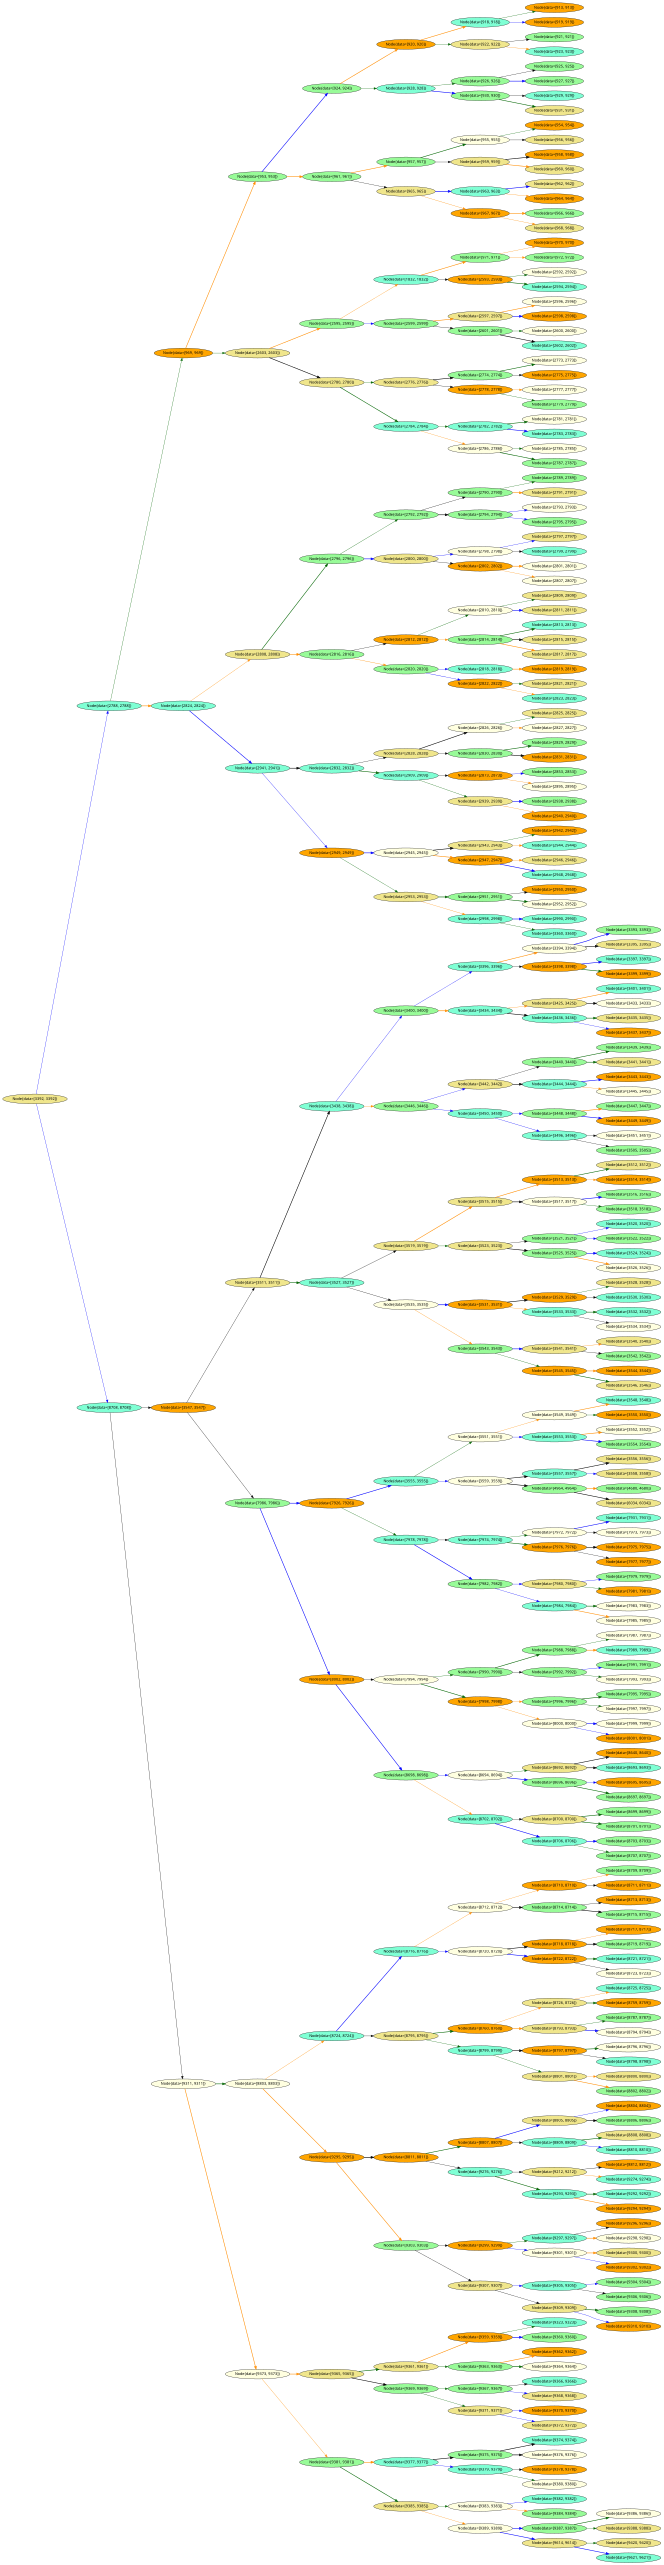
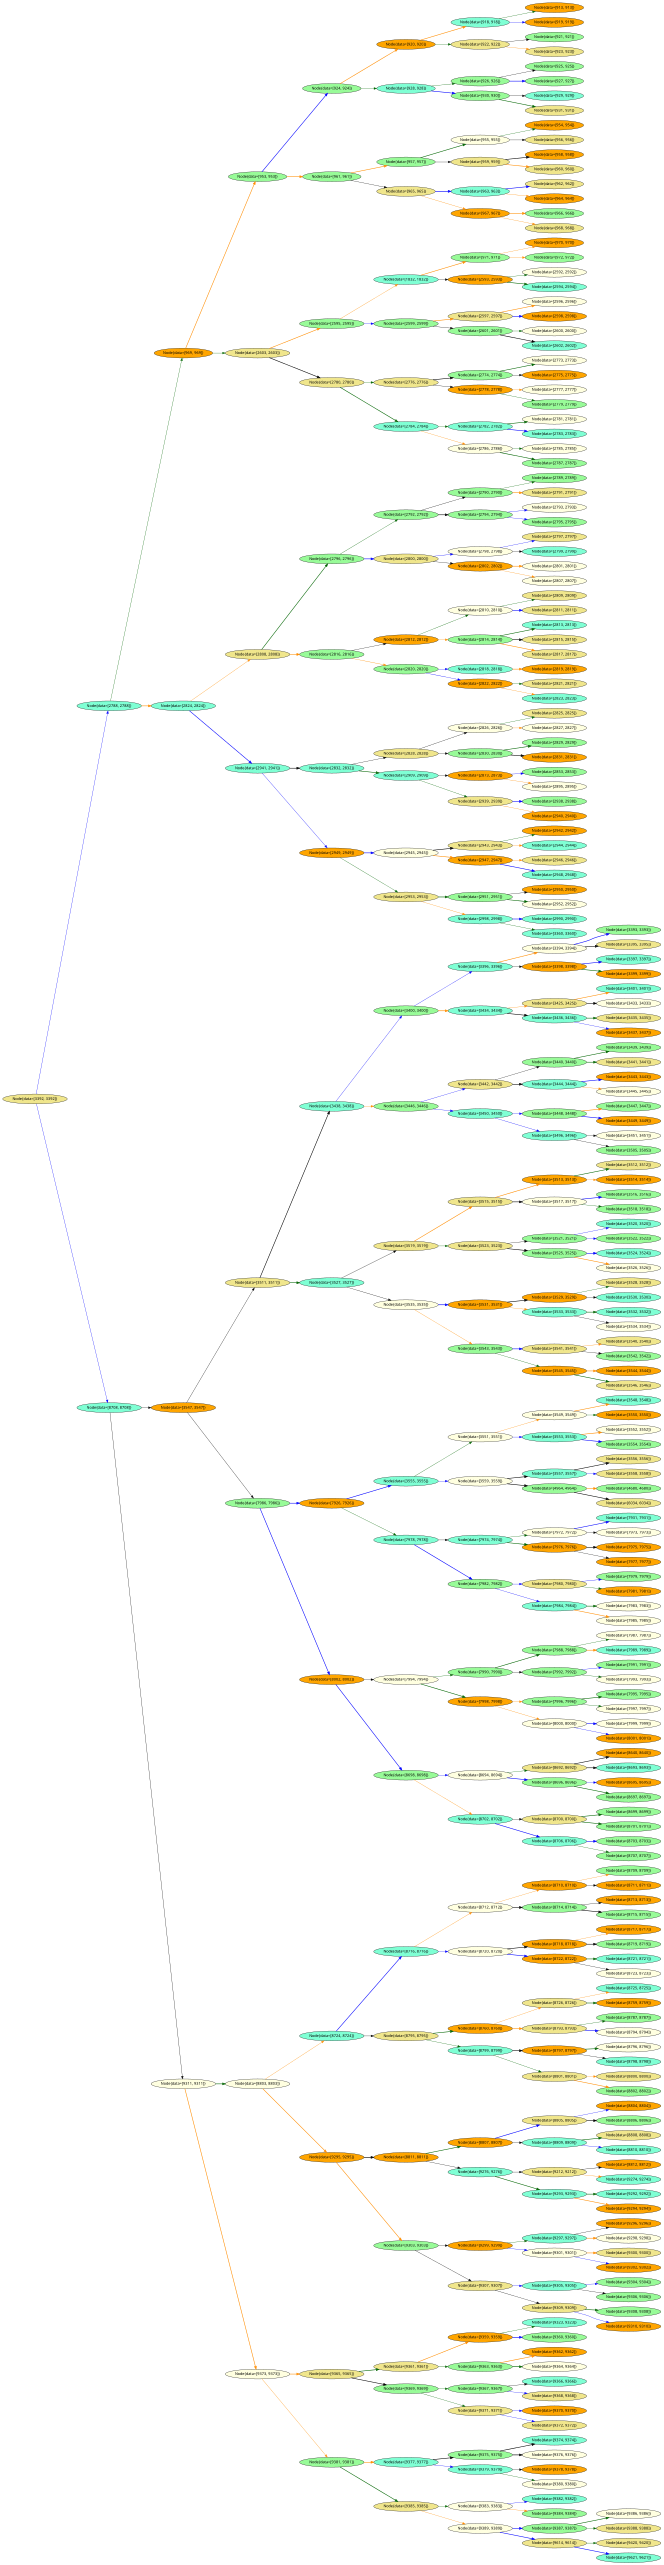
(554, 52) -> (554, 52)
(442, 741) -> (442, 741)
